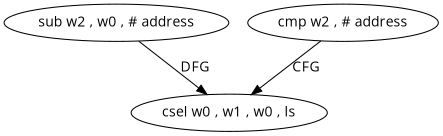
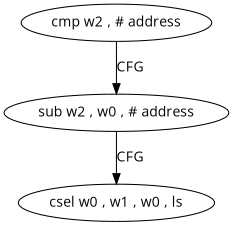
(290, 65) -> (116, 63)
(196, 68) -> (131, 158)
